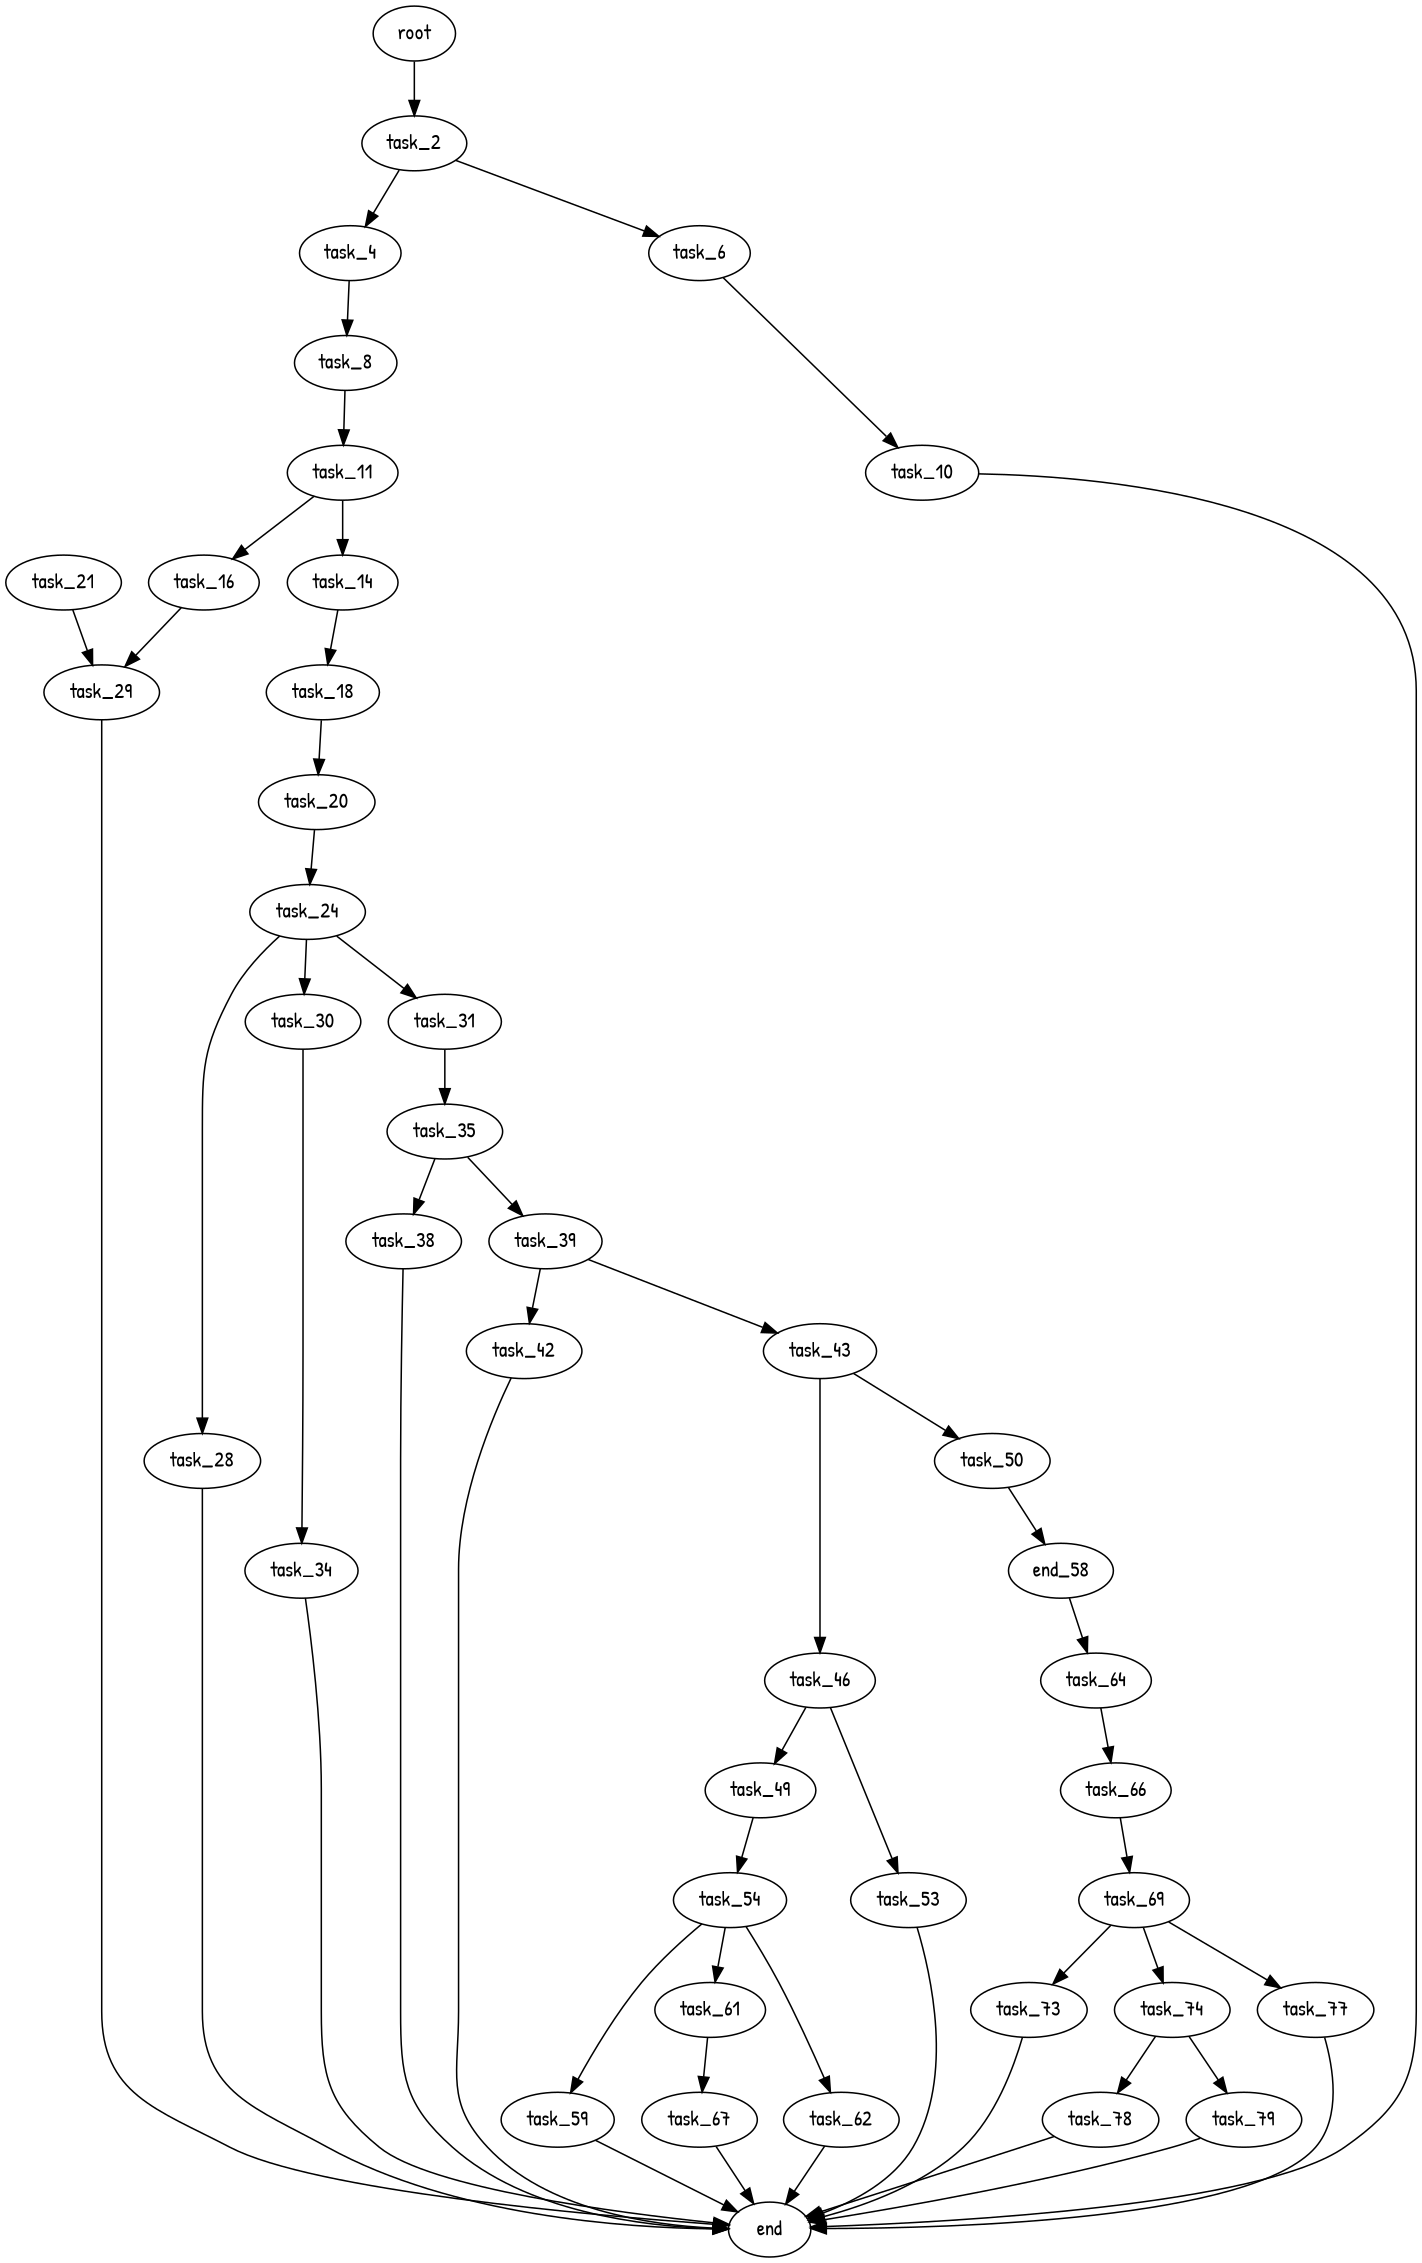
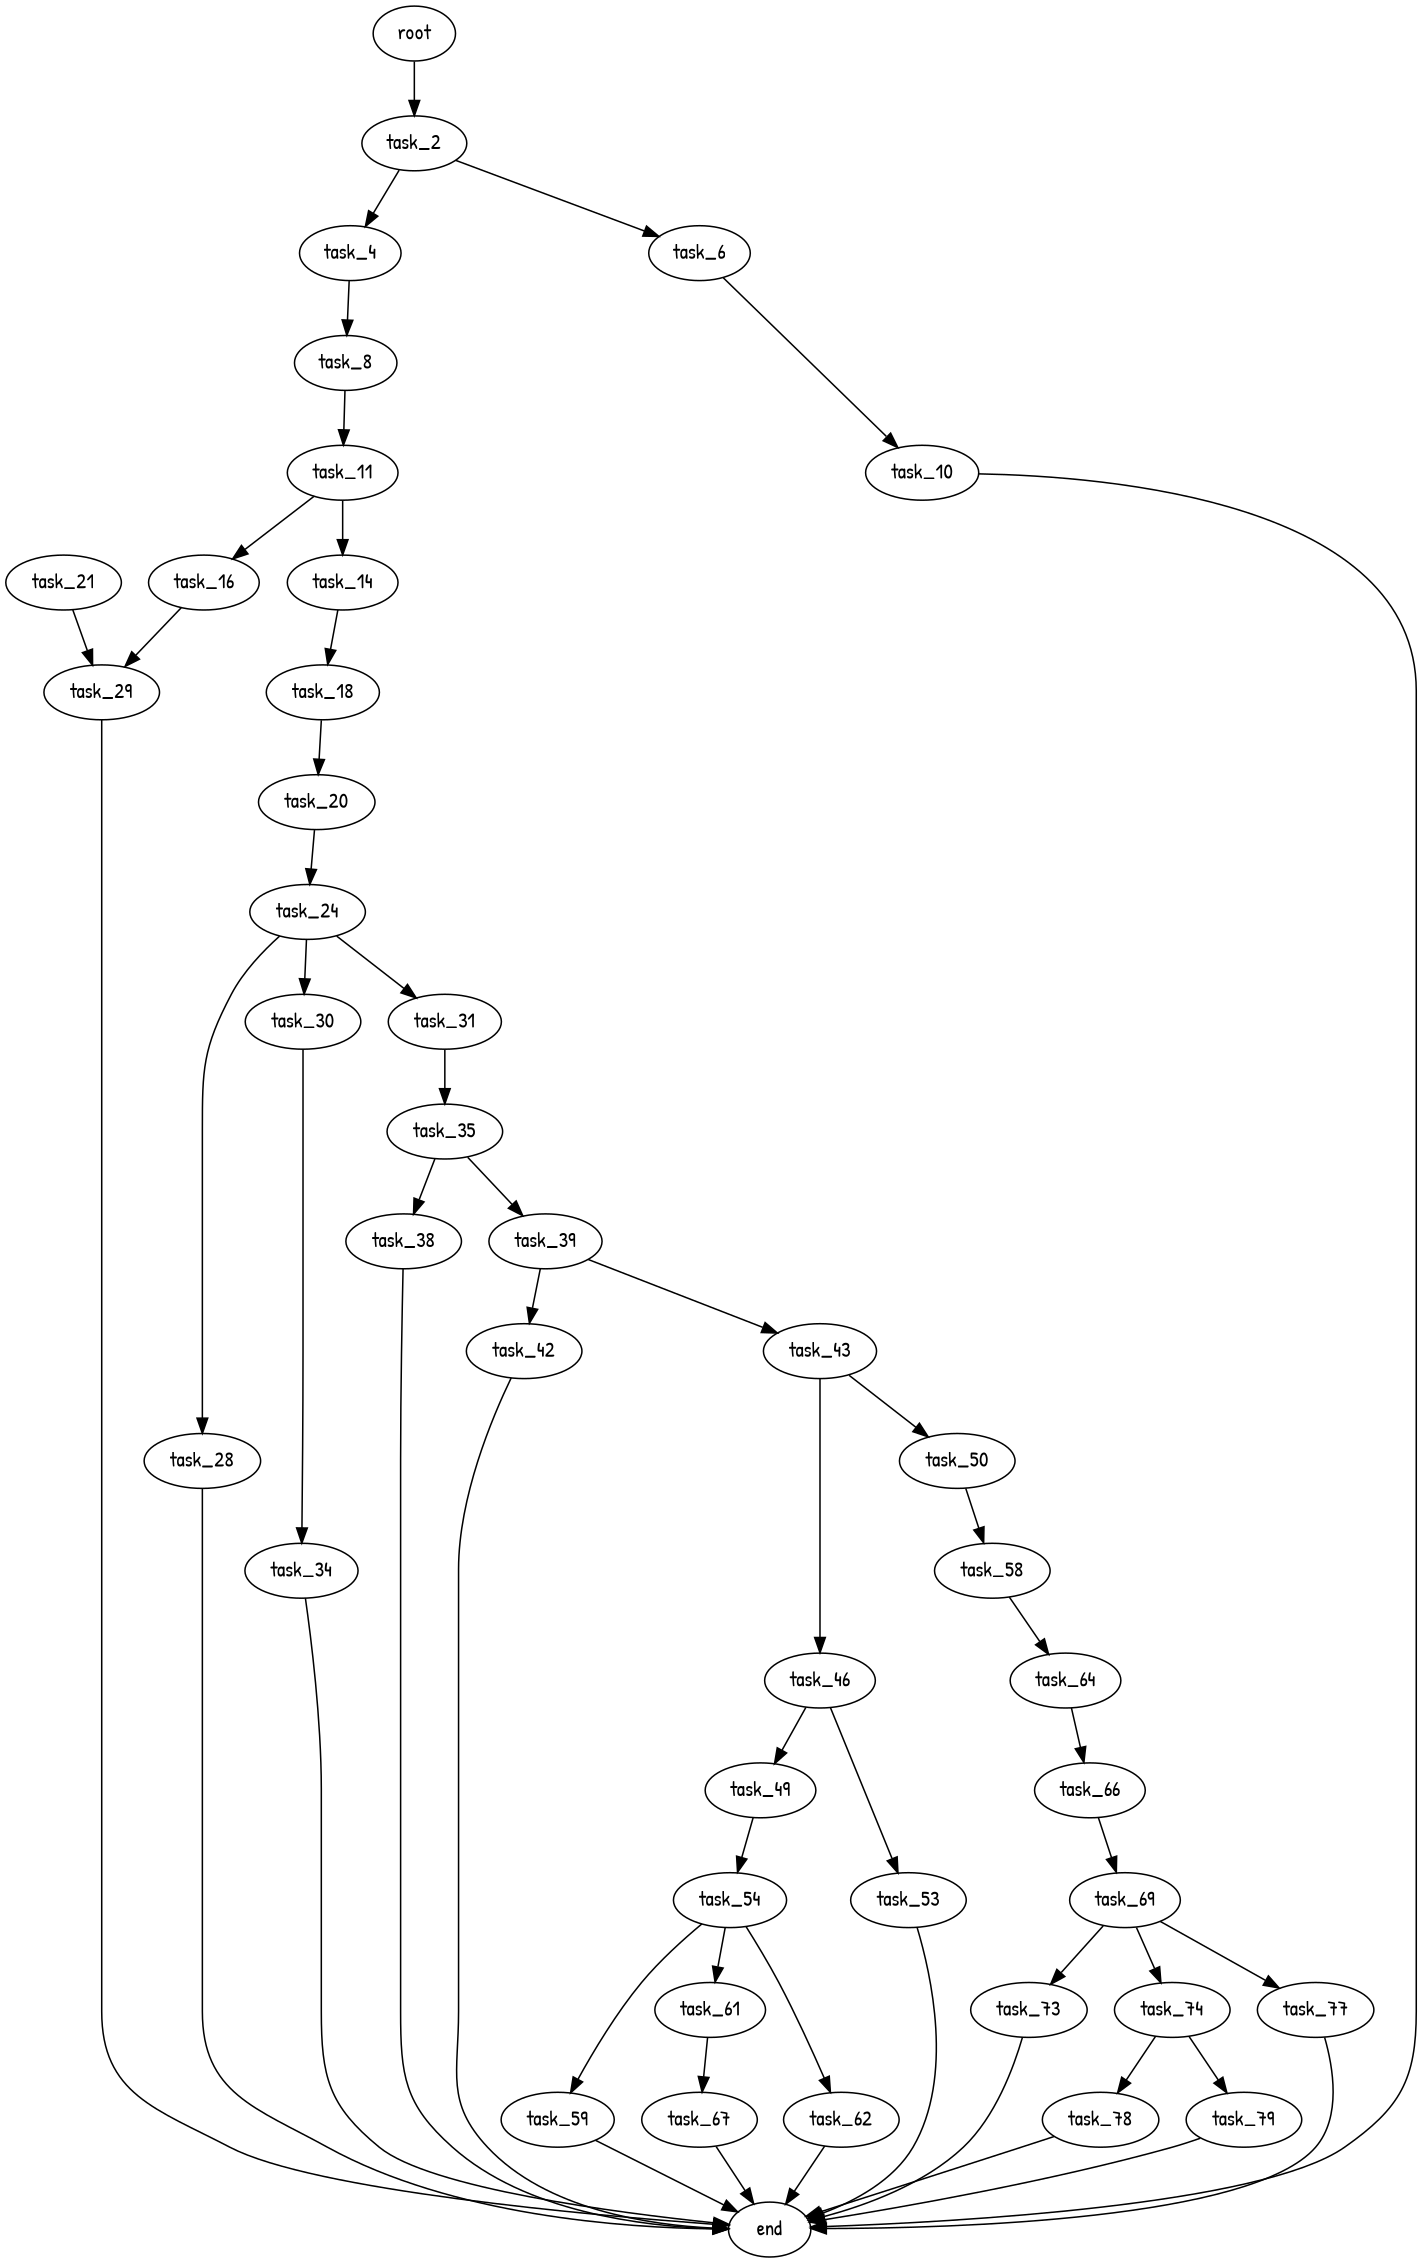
(1061, 1571) -> (992, 1571)
